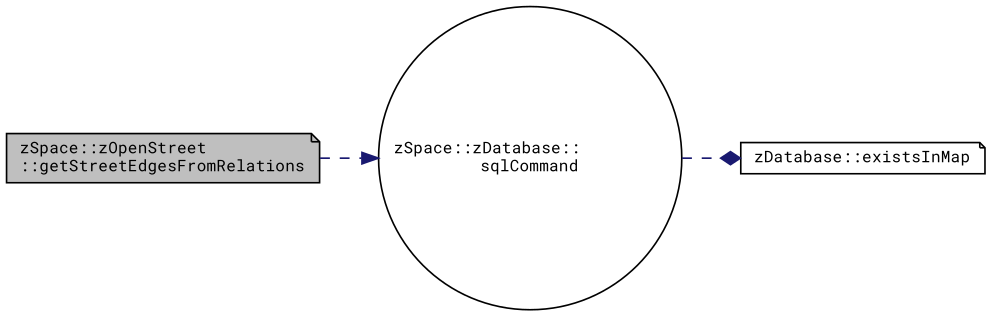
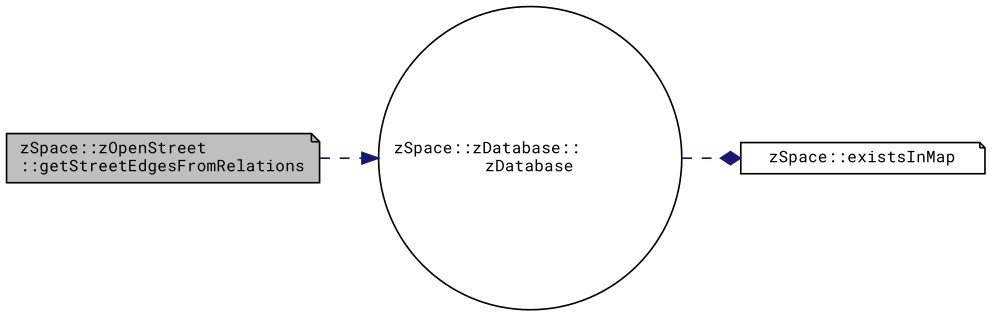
(530, 158) -> (530, 158)
(863, 158) -> (863, 158)
